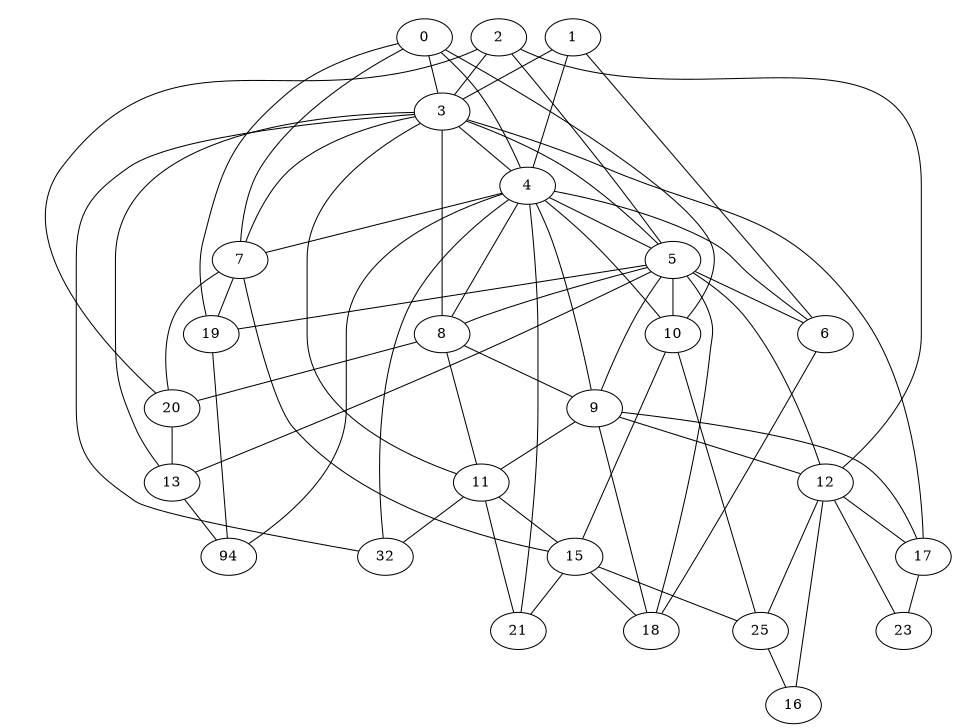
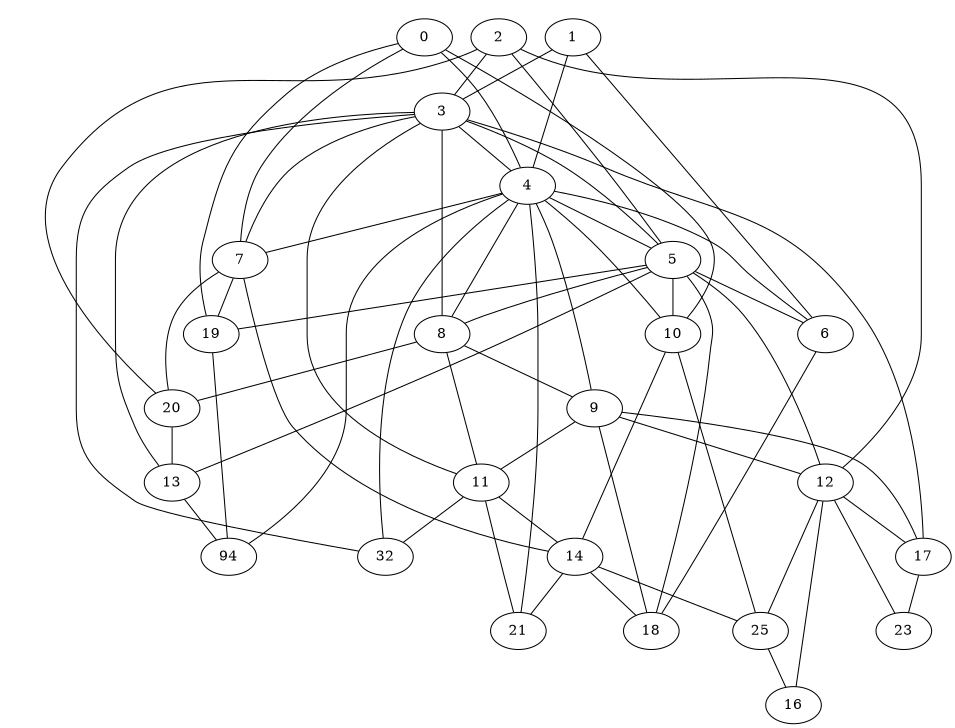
(433, 74) -> none
(627, 332) -> none
(575, 557) -> (575, 557)
